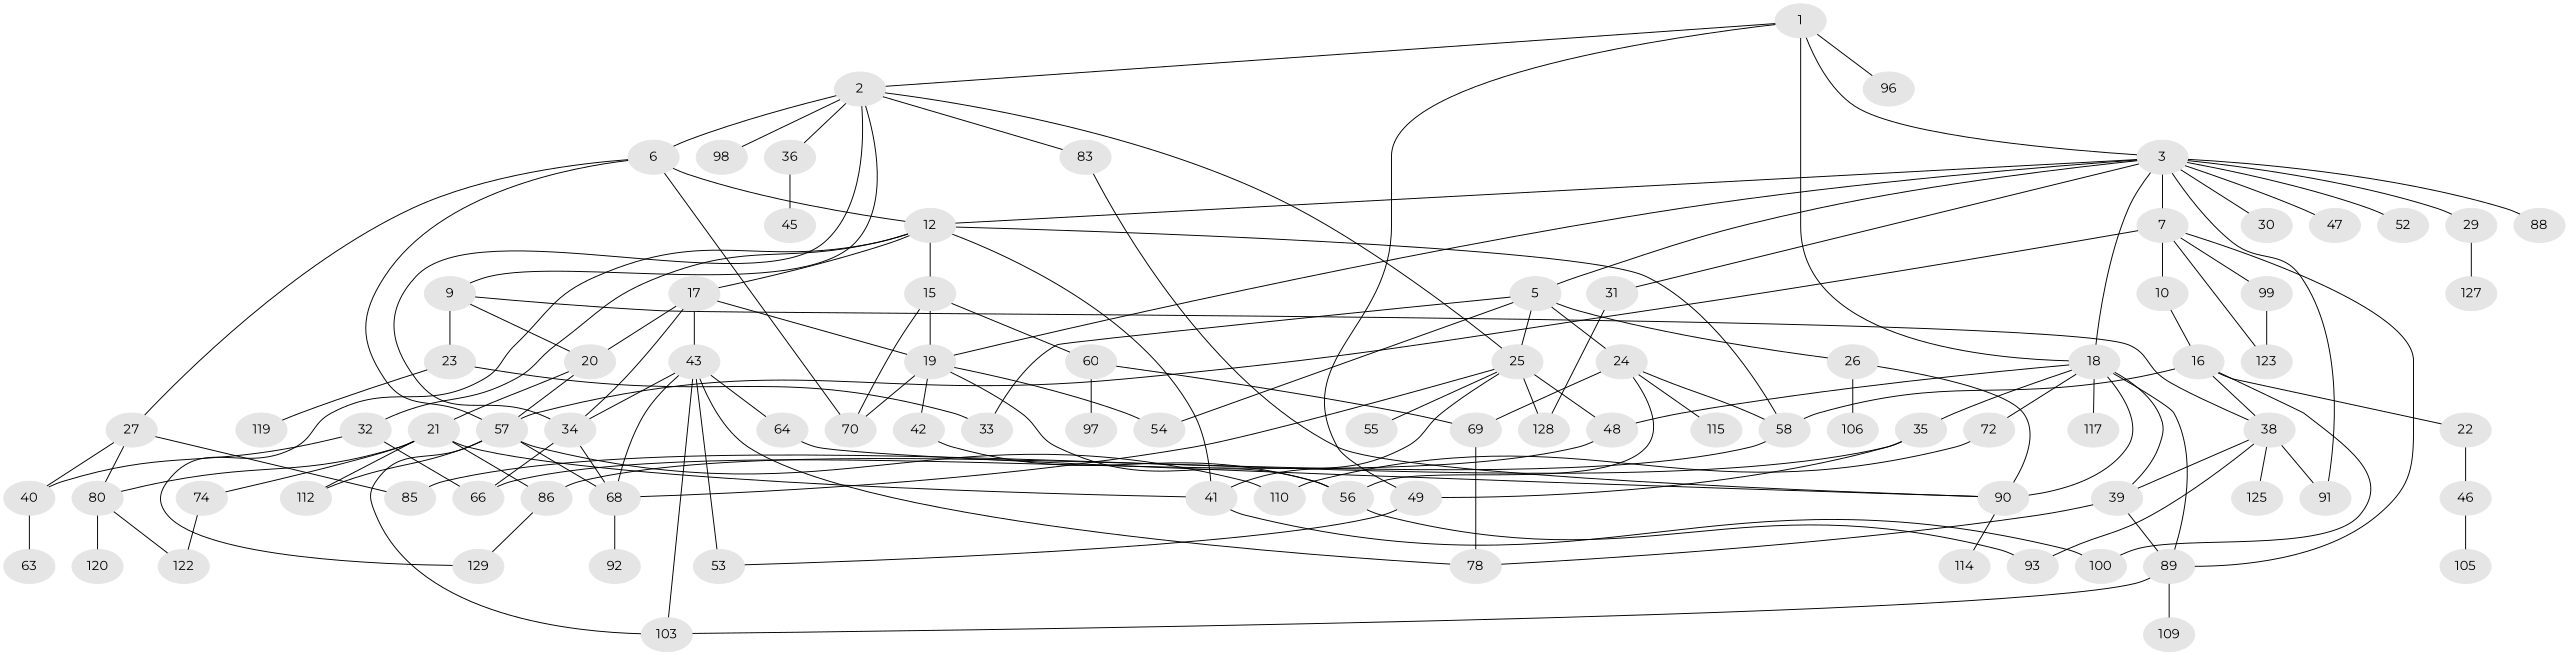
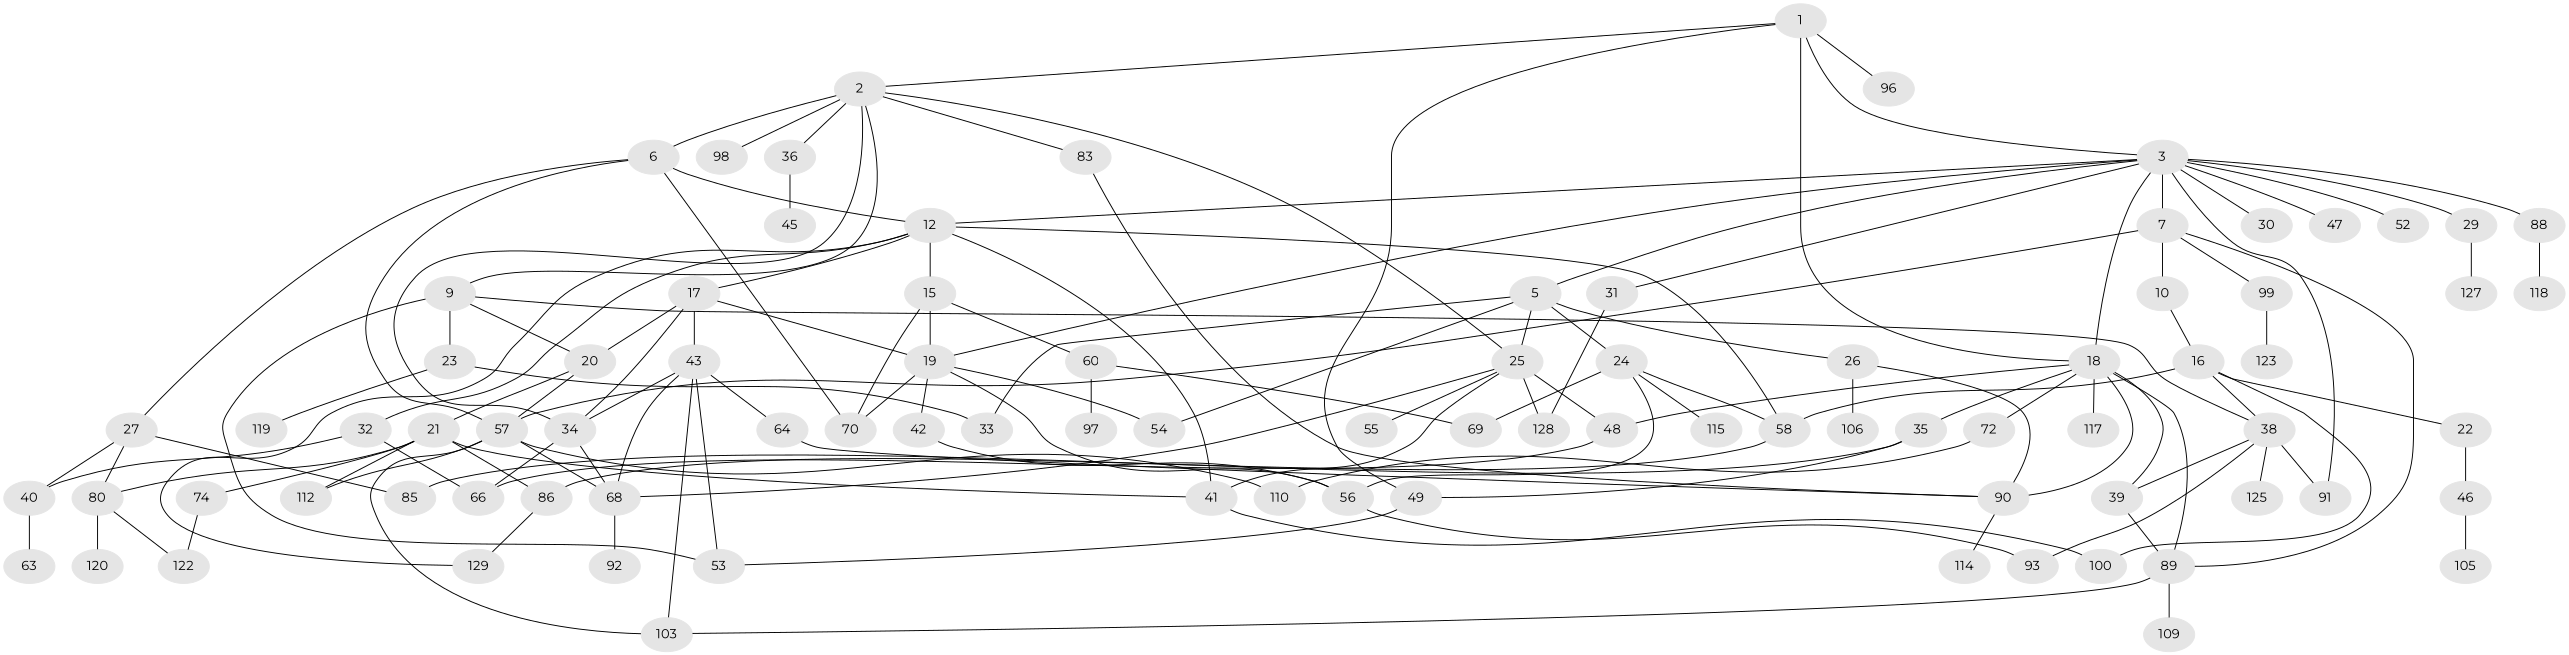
(2215, 294) -> none
none -> (2540, 294)
none -> (306, 529)
(1476, 566) -> none
